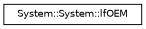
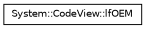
(73, 14) -> (73, 14)
